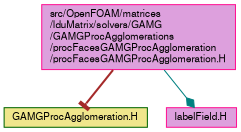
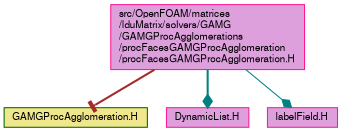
none -> (208, 117)
